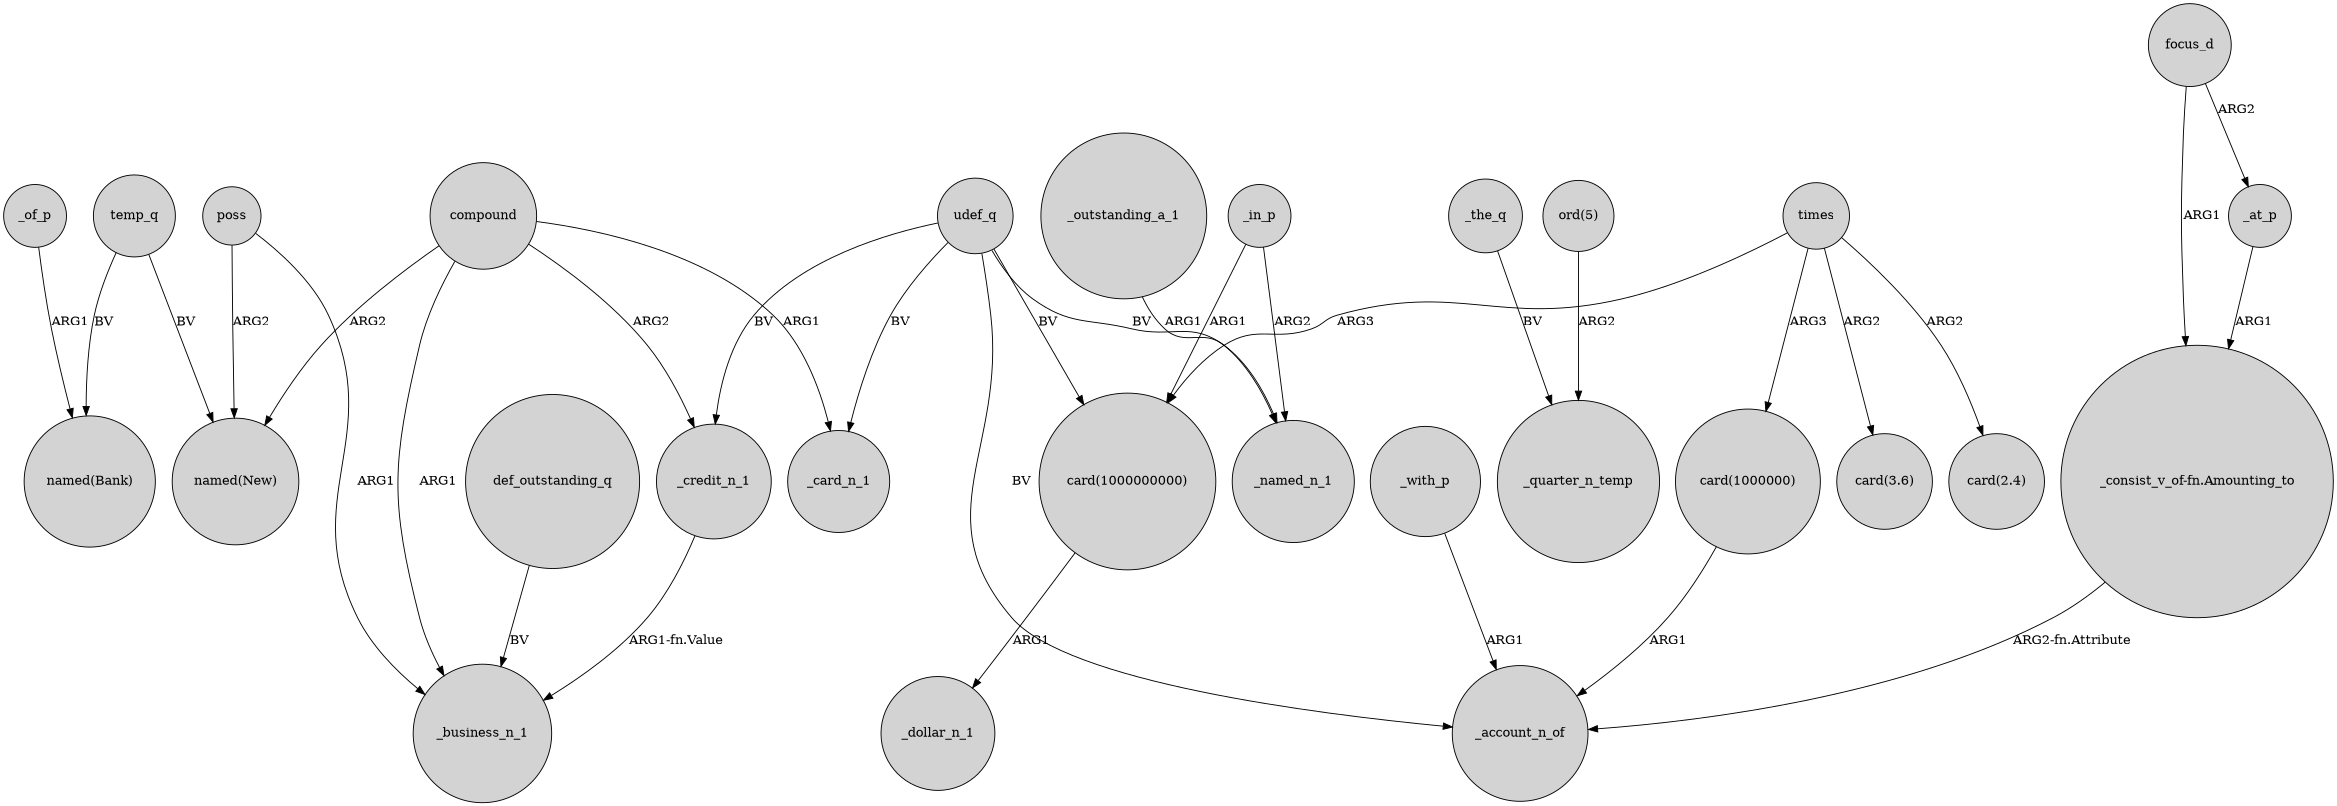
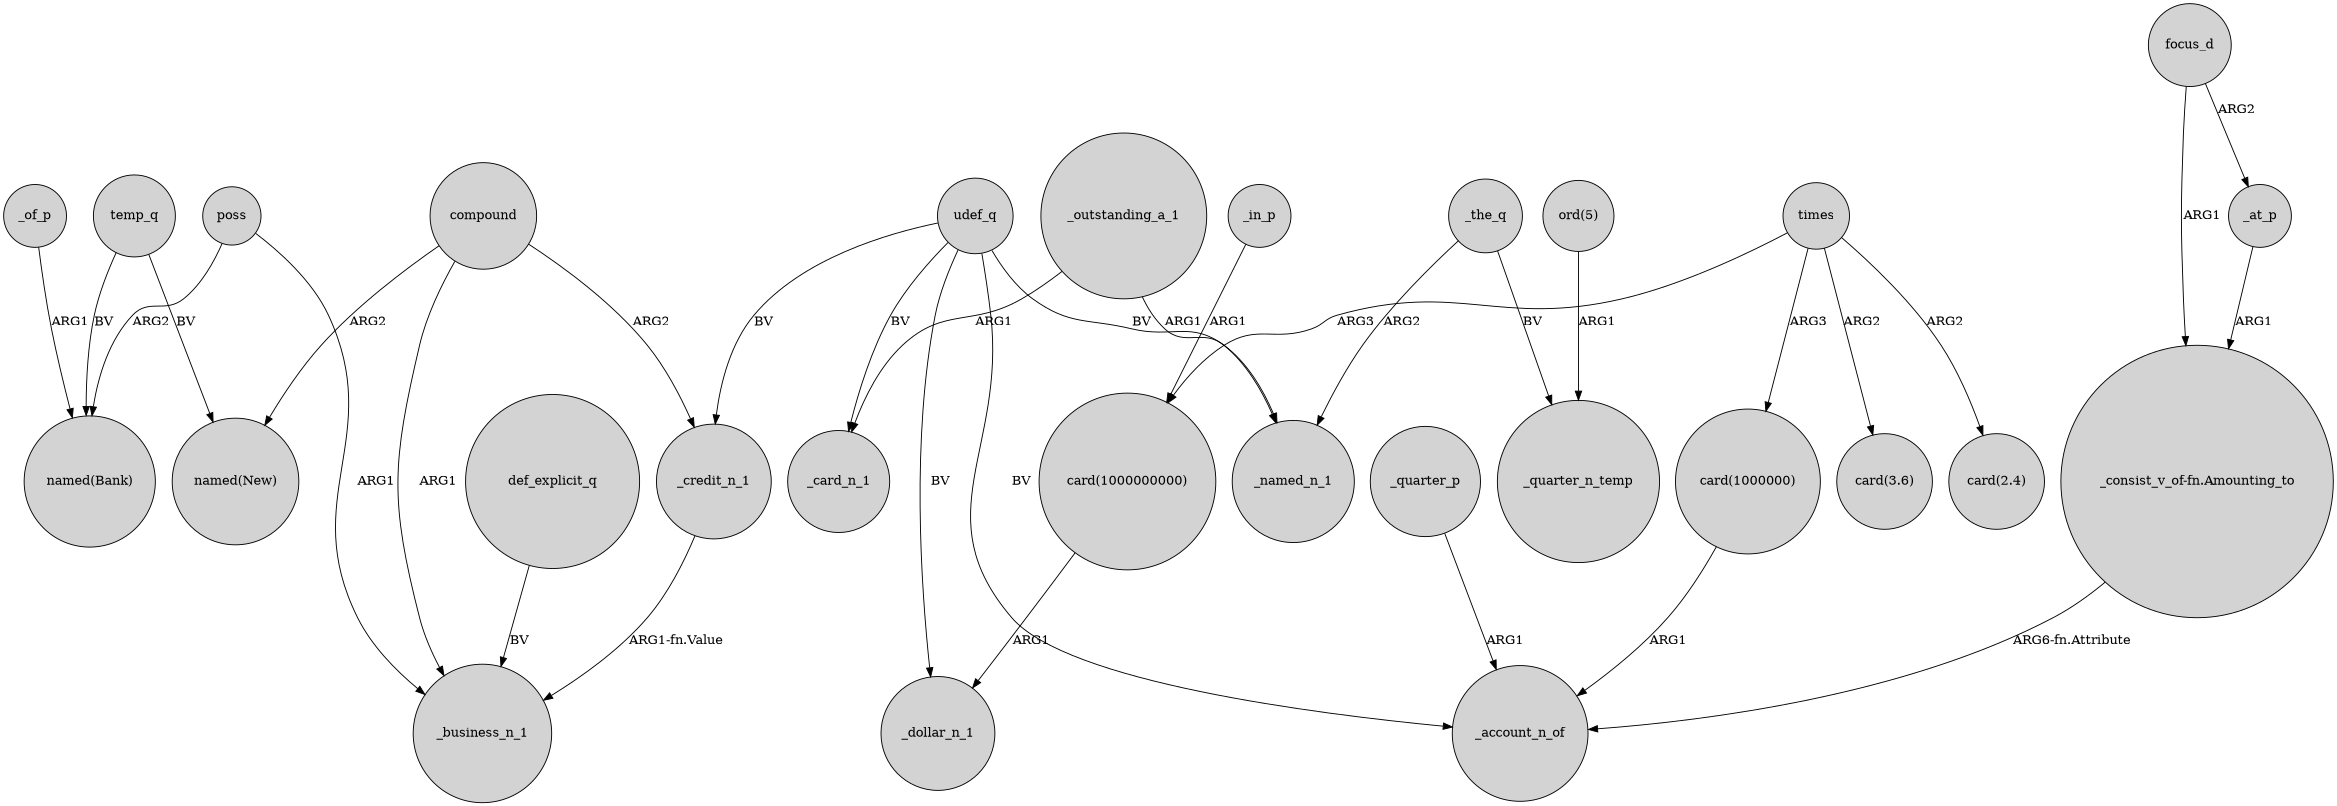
(717, 275) -> (946, 321)
(1597, 322) -> (1597, 322)
(1037, 323) -> (921, 456)
(1273, 325) -> (1381, 322)
(233, 327) -> (142, 309)
(553, 481) -> (553, 481)
(1425, 481) -> (1425, 481)
(2072, 641) -> (2072, 641)
